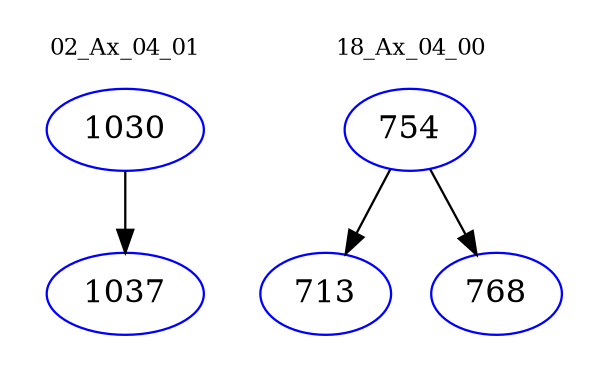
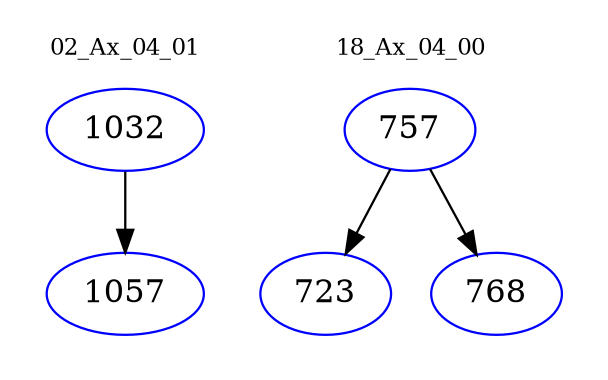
(125, 130) -> (125, 130)
(410, 130) -> (410, 130)
(125, 294) -> (125, 294)
(326, 294) -> (326, 294)
